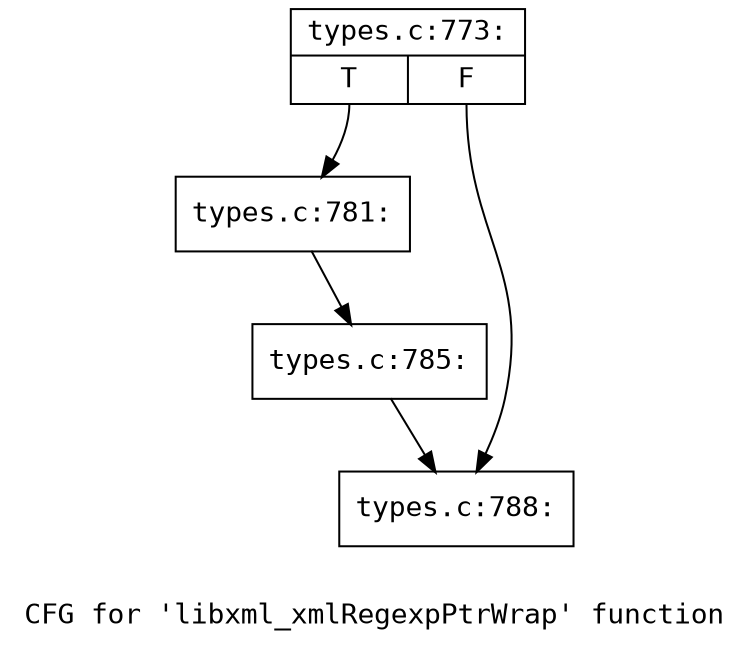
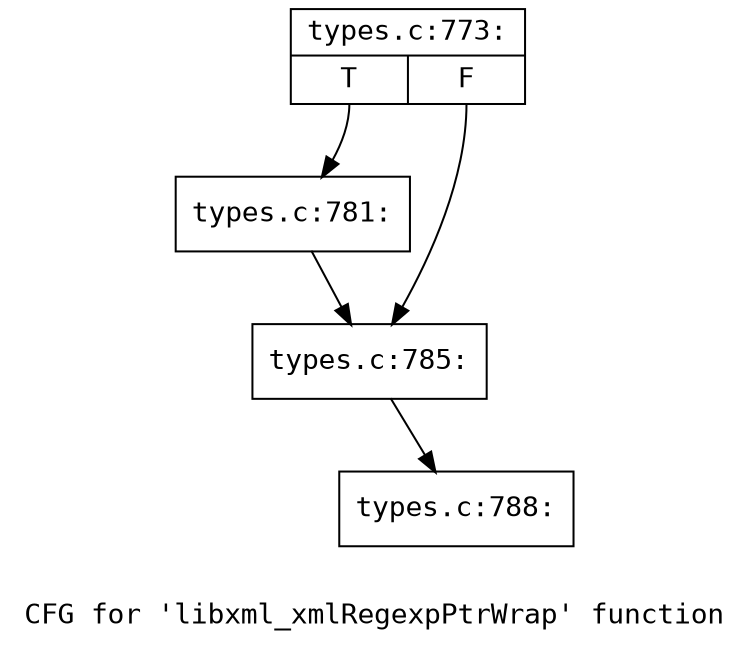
(504, 279) -> (447, 209)
